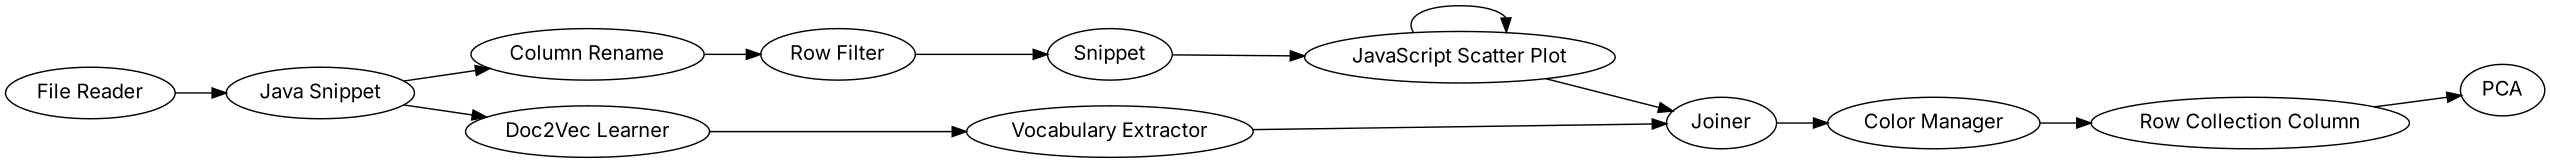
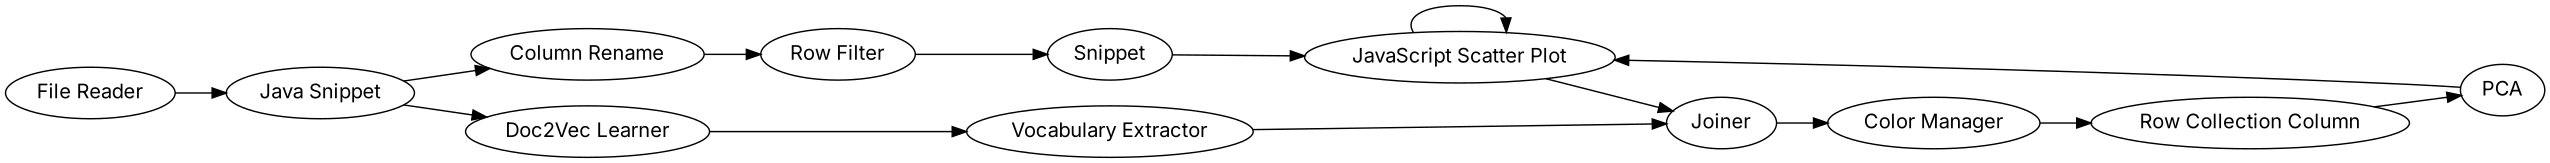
none -> (2045, 71)
